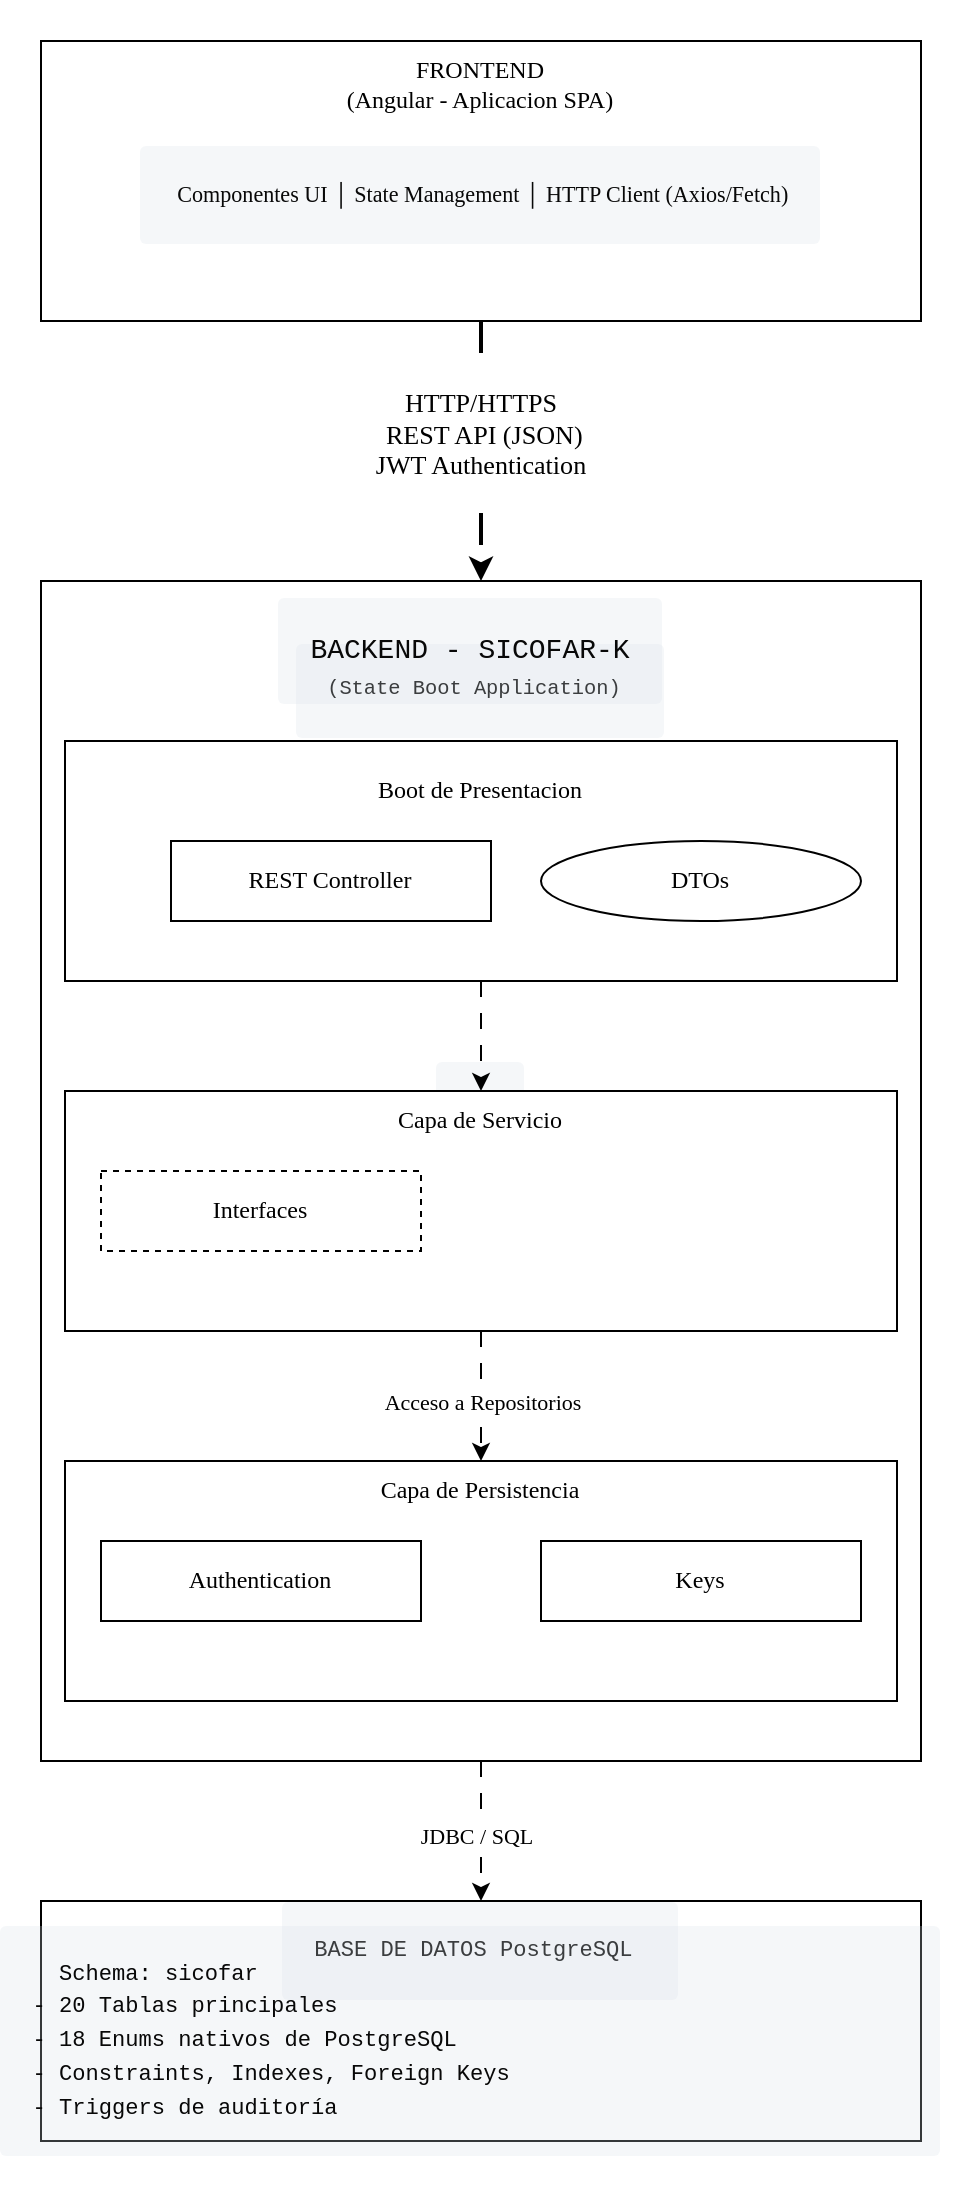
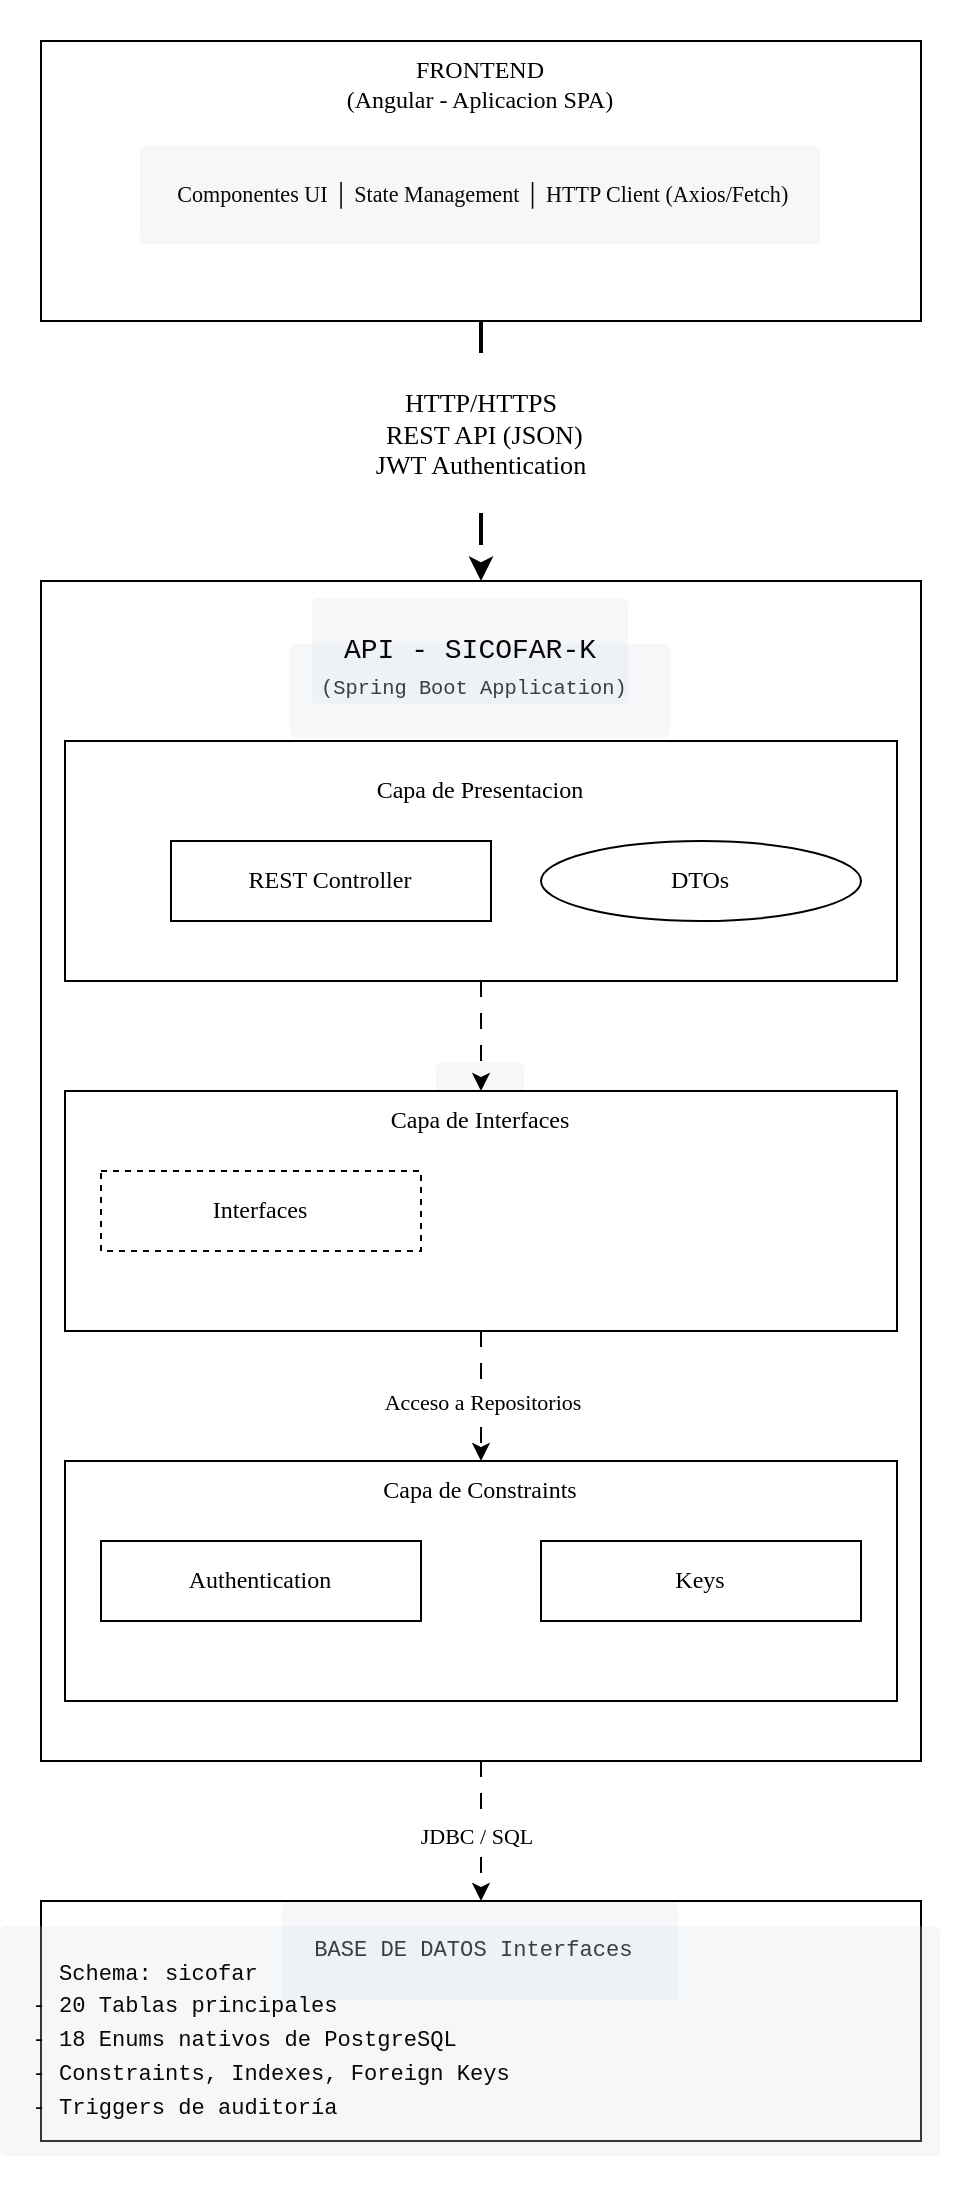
(471, 651) -> (471, 651)
(481, 691) -> (481, 691)
(481, 791) -> (481, 791)
(481, 1121) -> (481, 1121)
(481, 1491) -> (481, 1491)
(481, 1951) -> (481, 1951)
